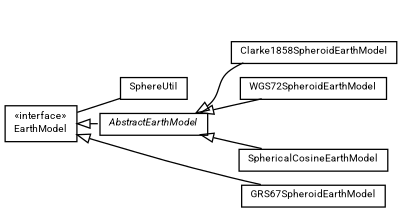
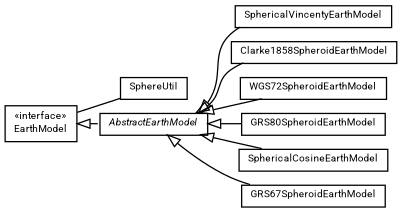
none -> (313, 16)
none -> (313, 124)
(175, 163) -> (212, 167)
